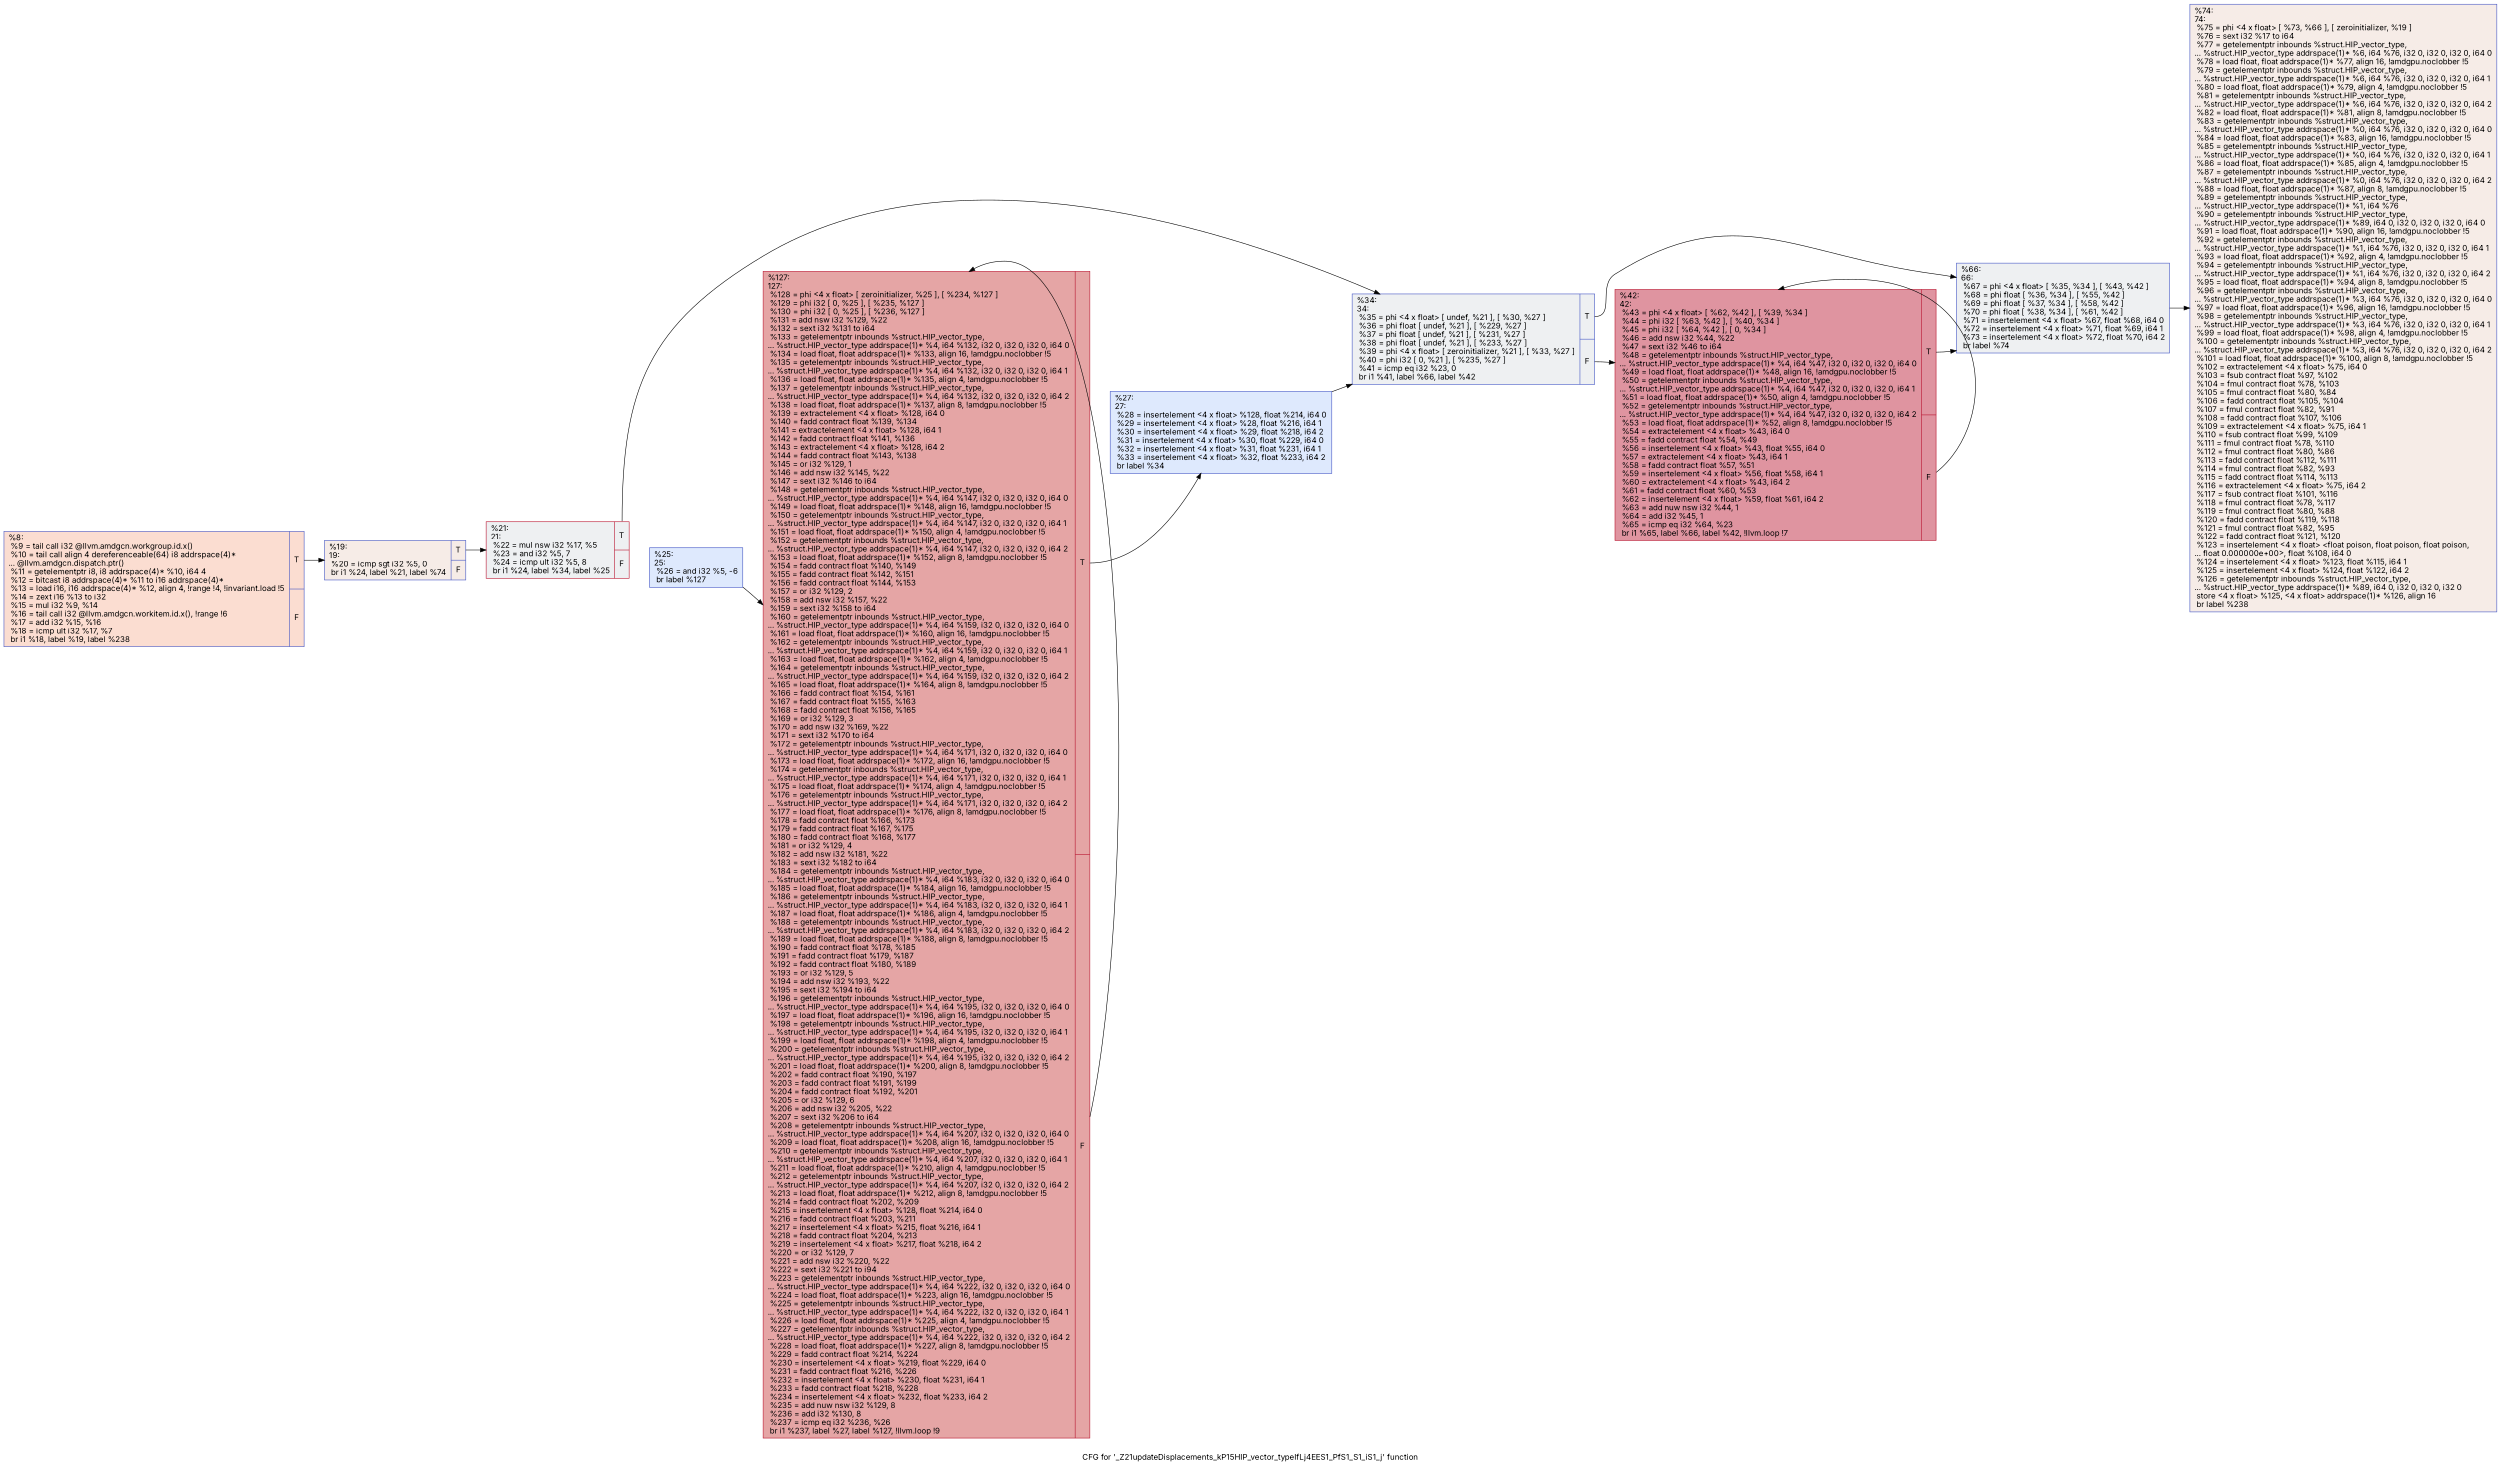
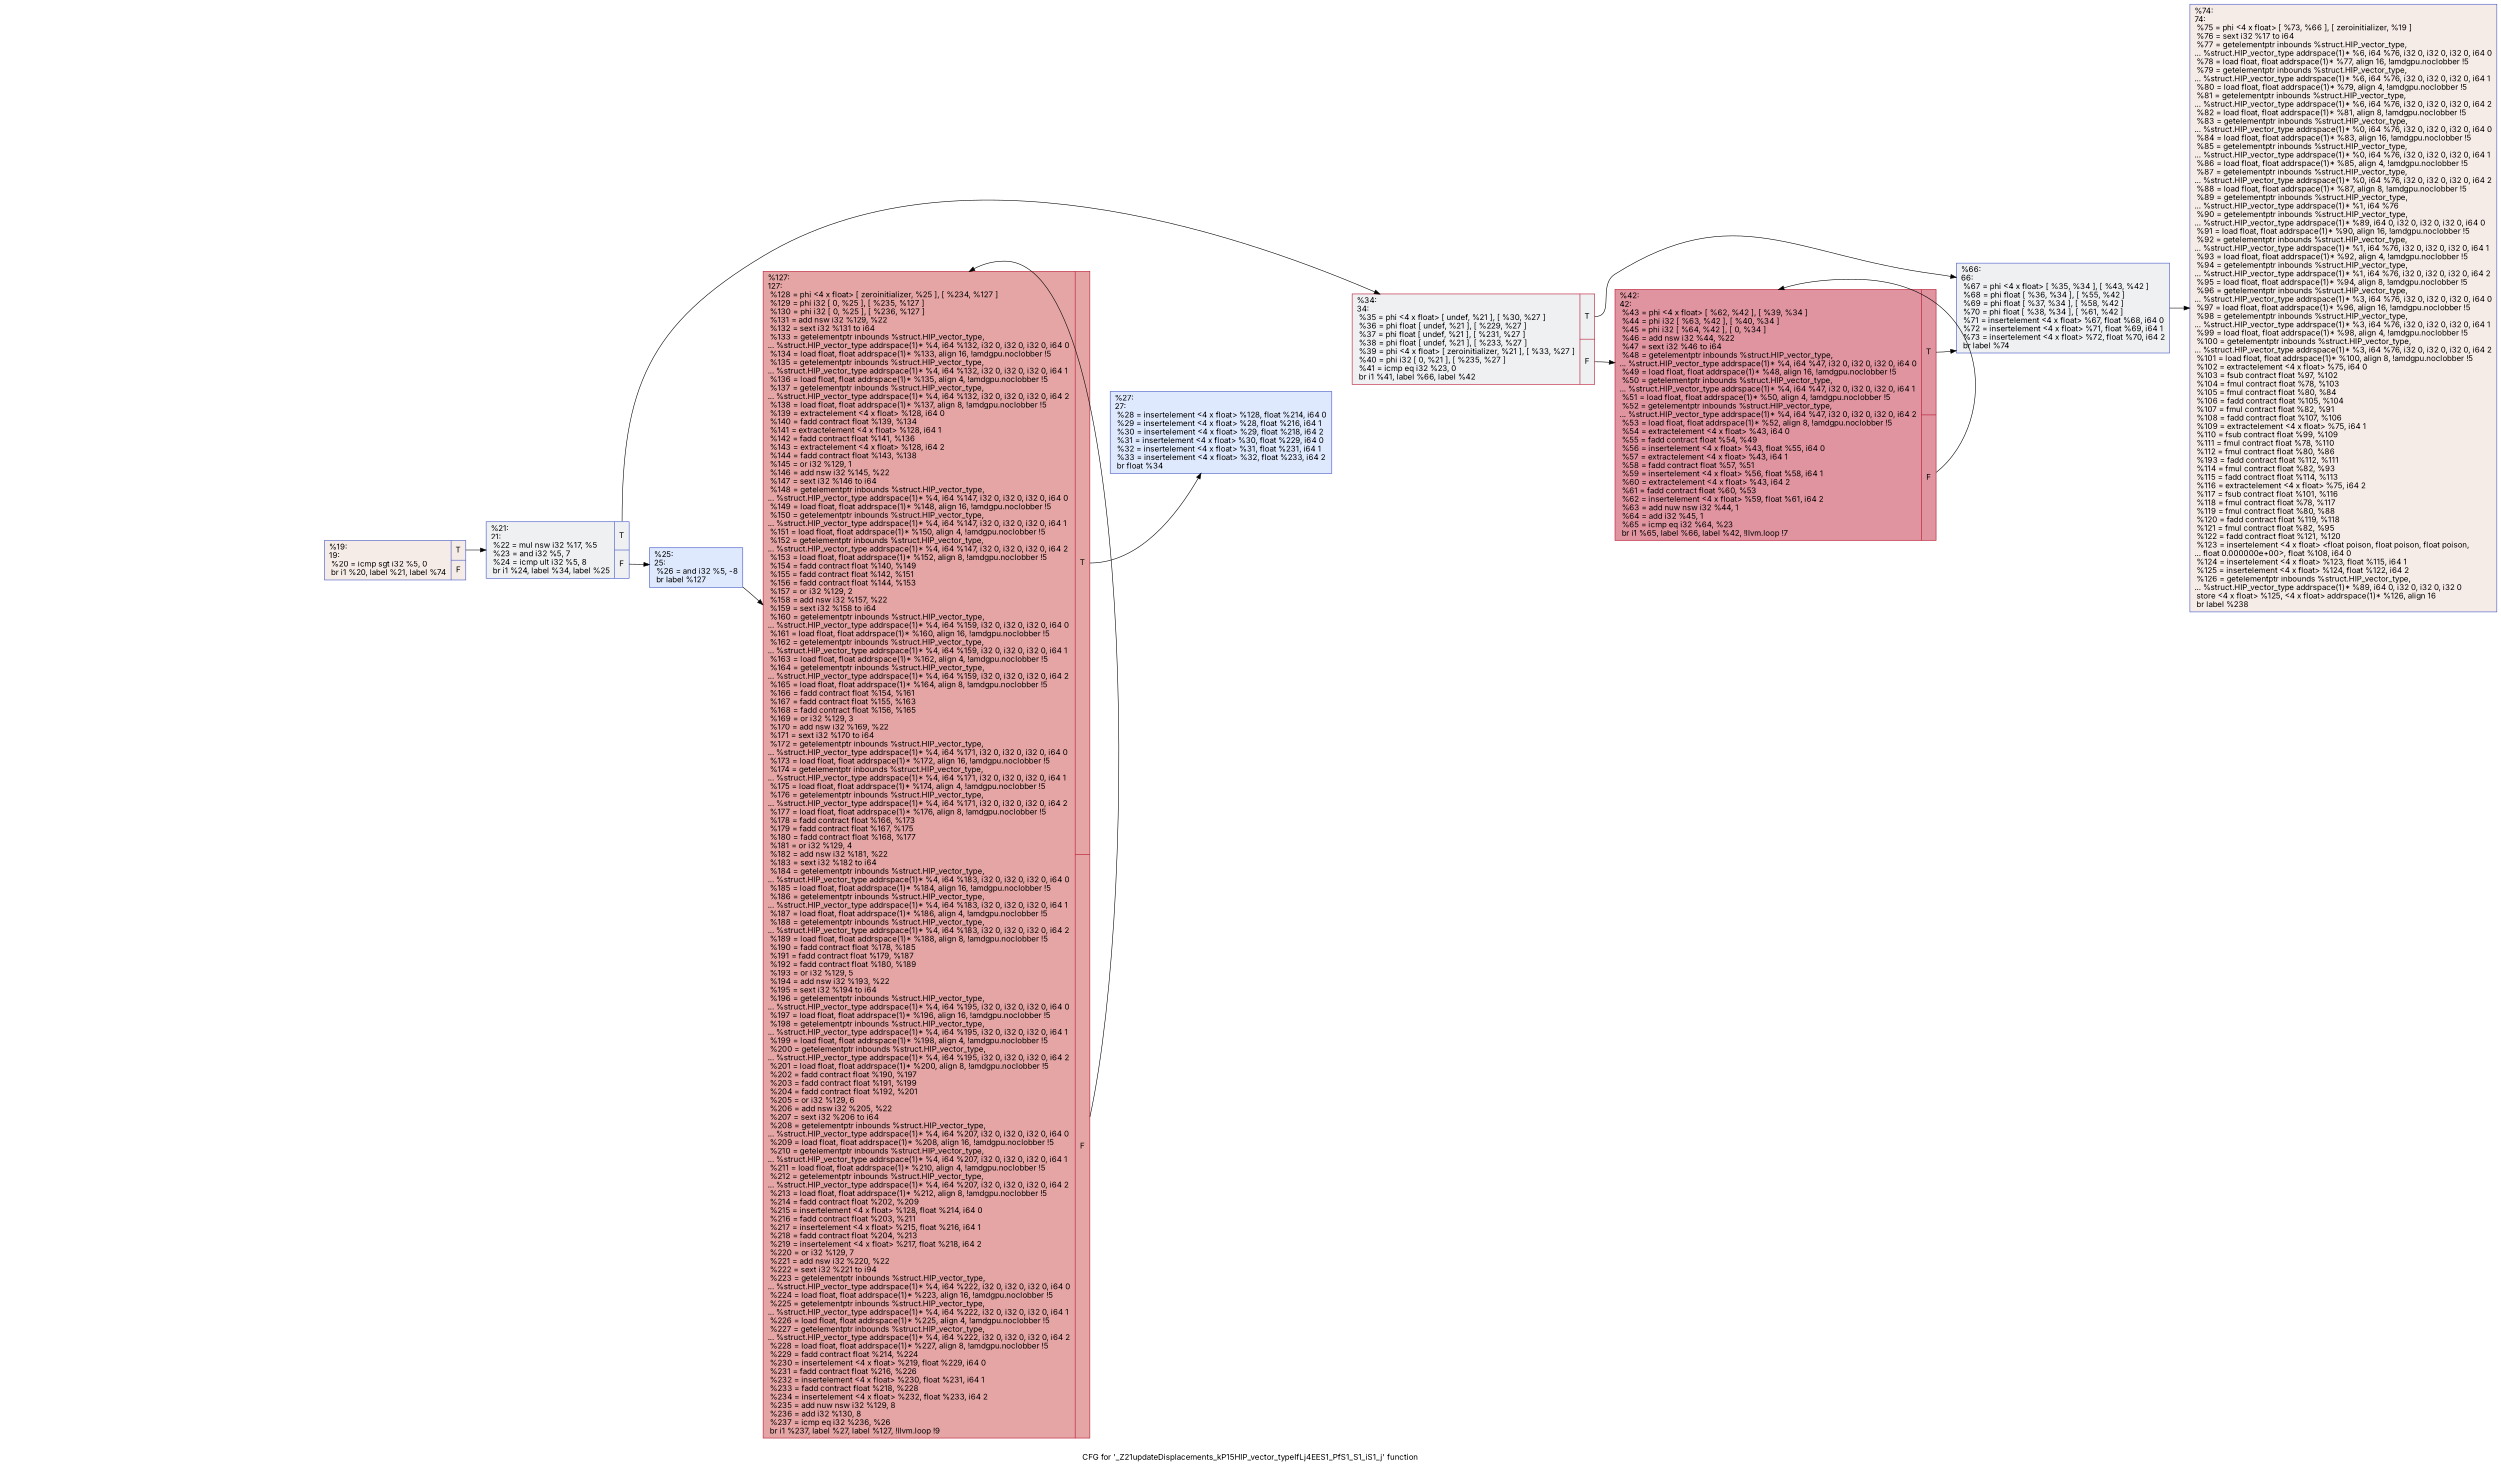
(1473, 339) -> (1473, 339)
(1339, 389) -> none
(2266, 460) -> (2267, 460)
(1140, 466) -> (1139, 466)
(558, 550) -> (558, 550)
none -> (636, 564)
(696, 571) -> (696, 571)
(388, 573) -> (388, 573)
(154, 589) -> none
